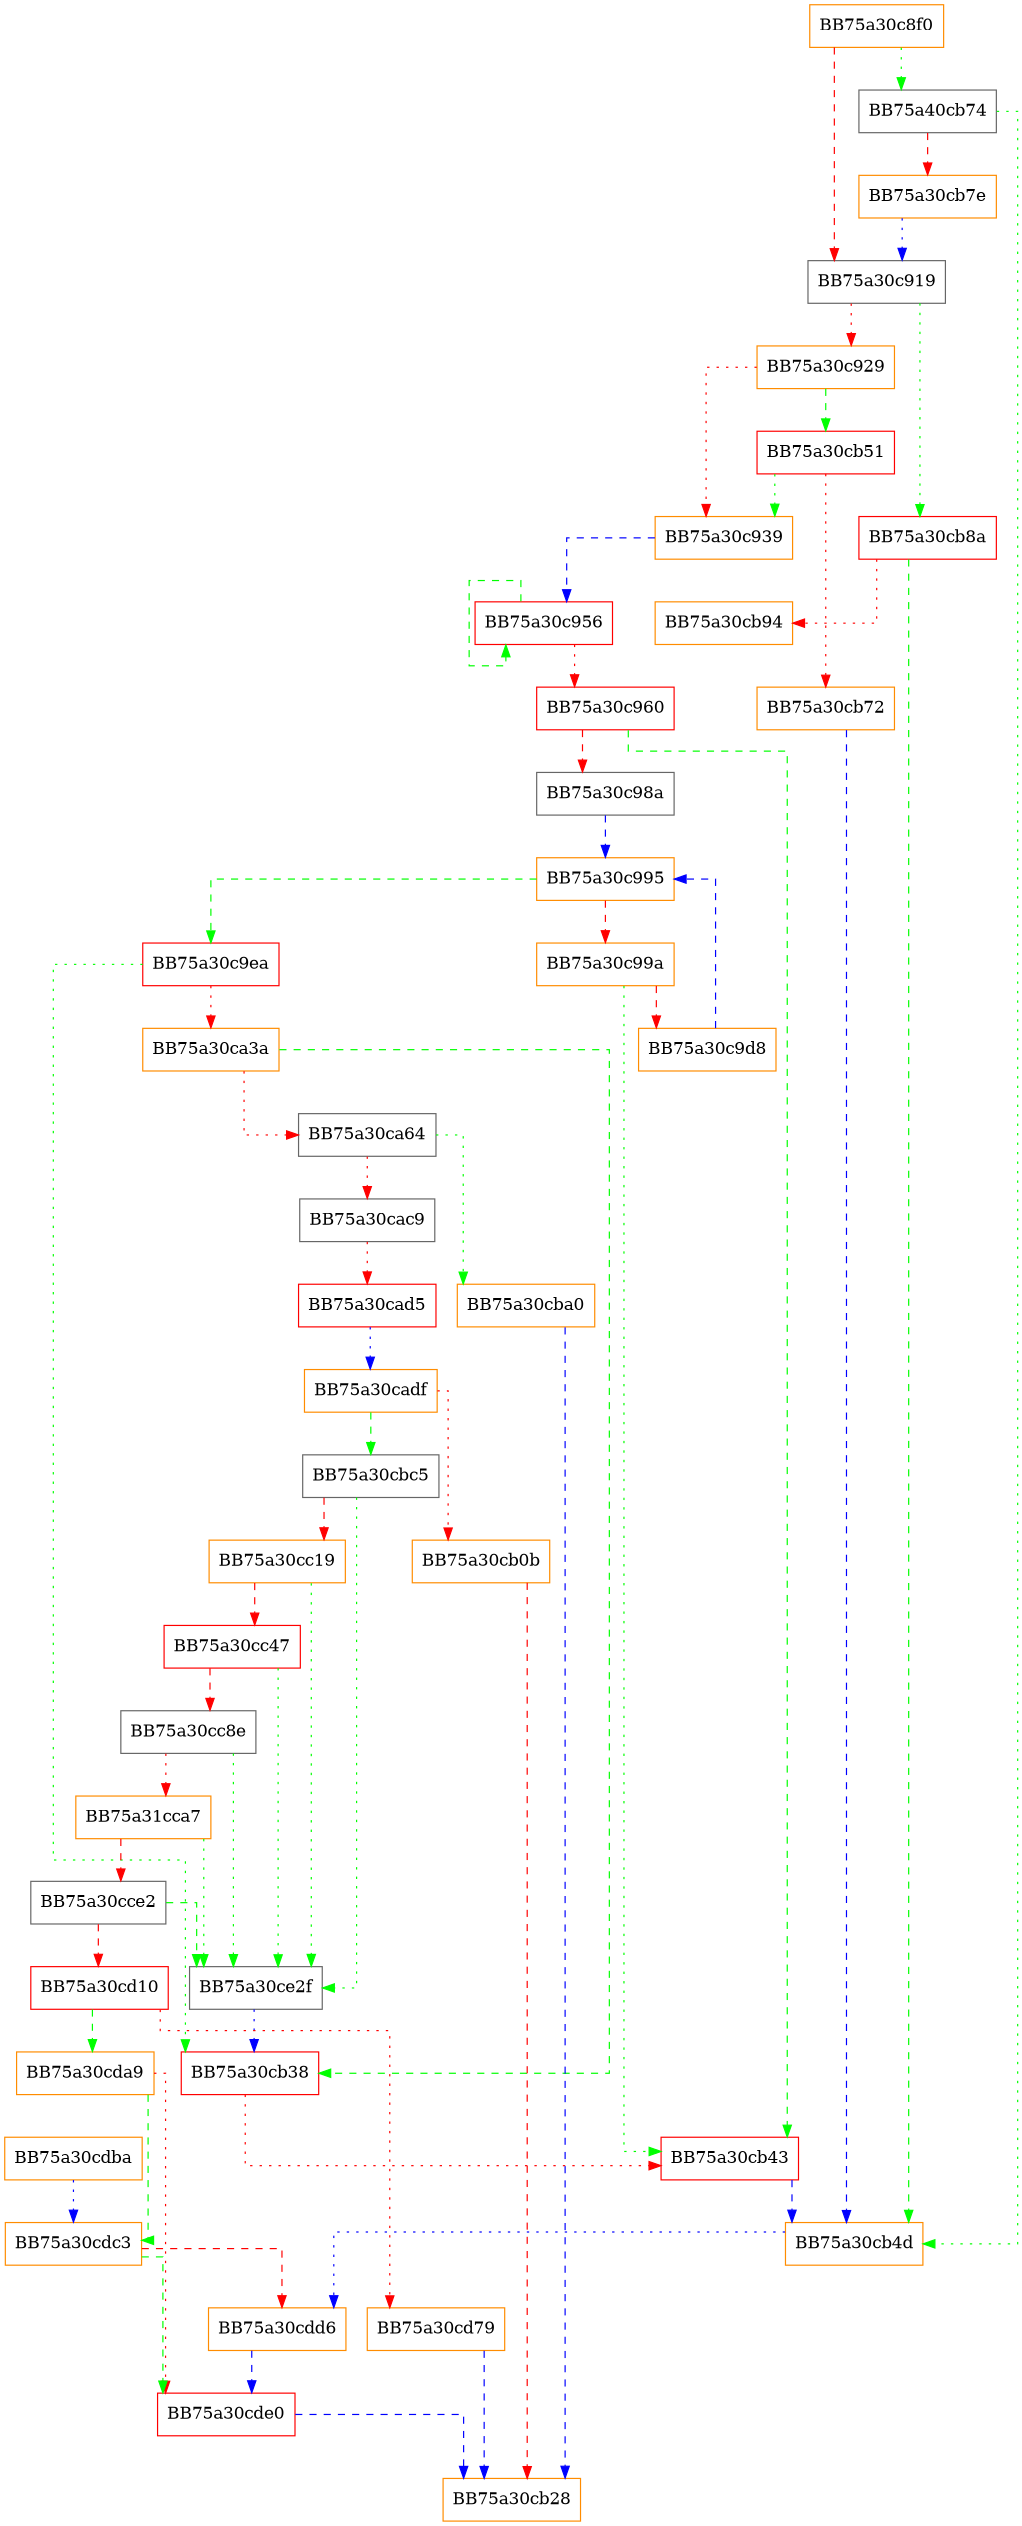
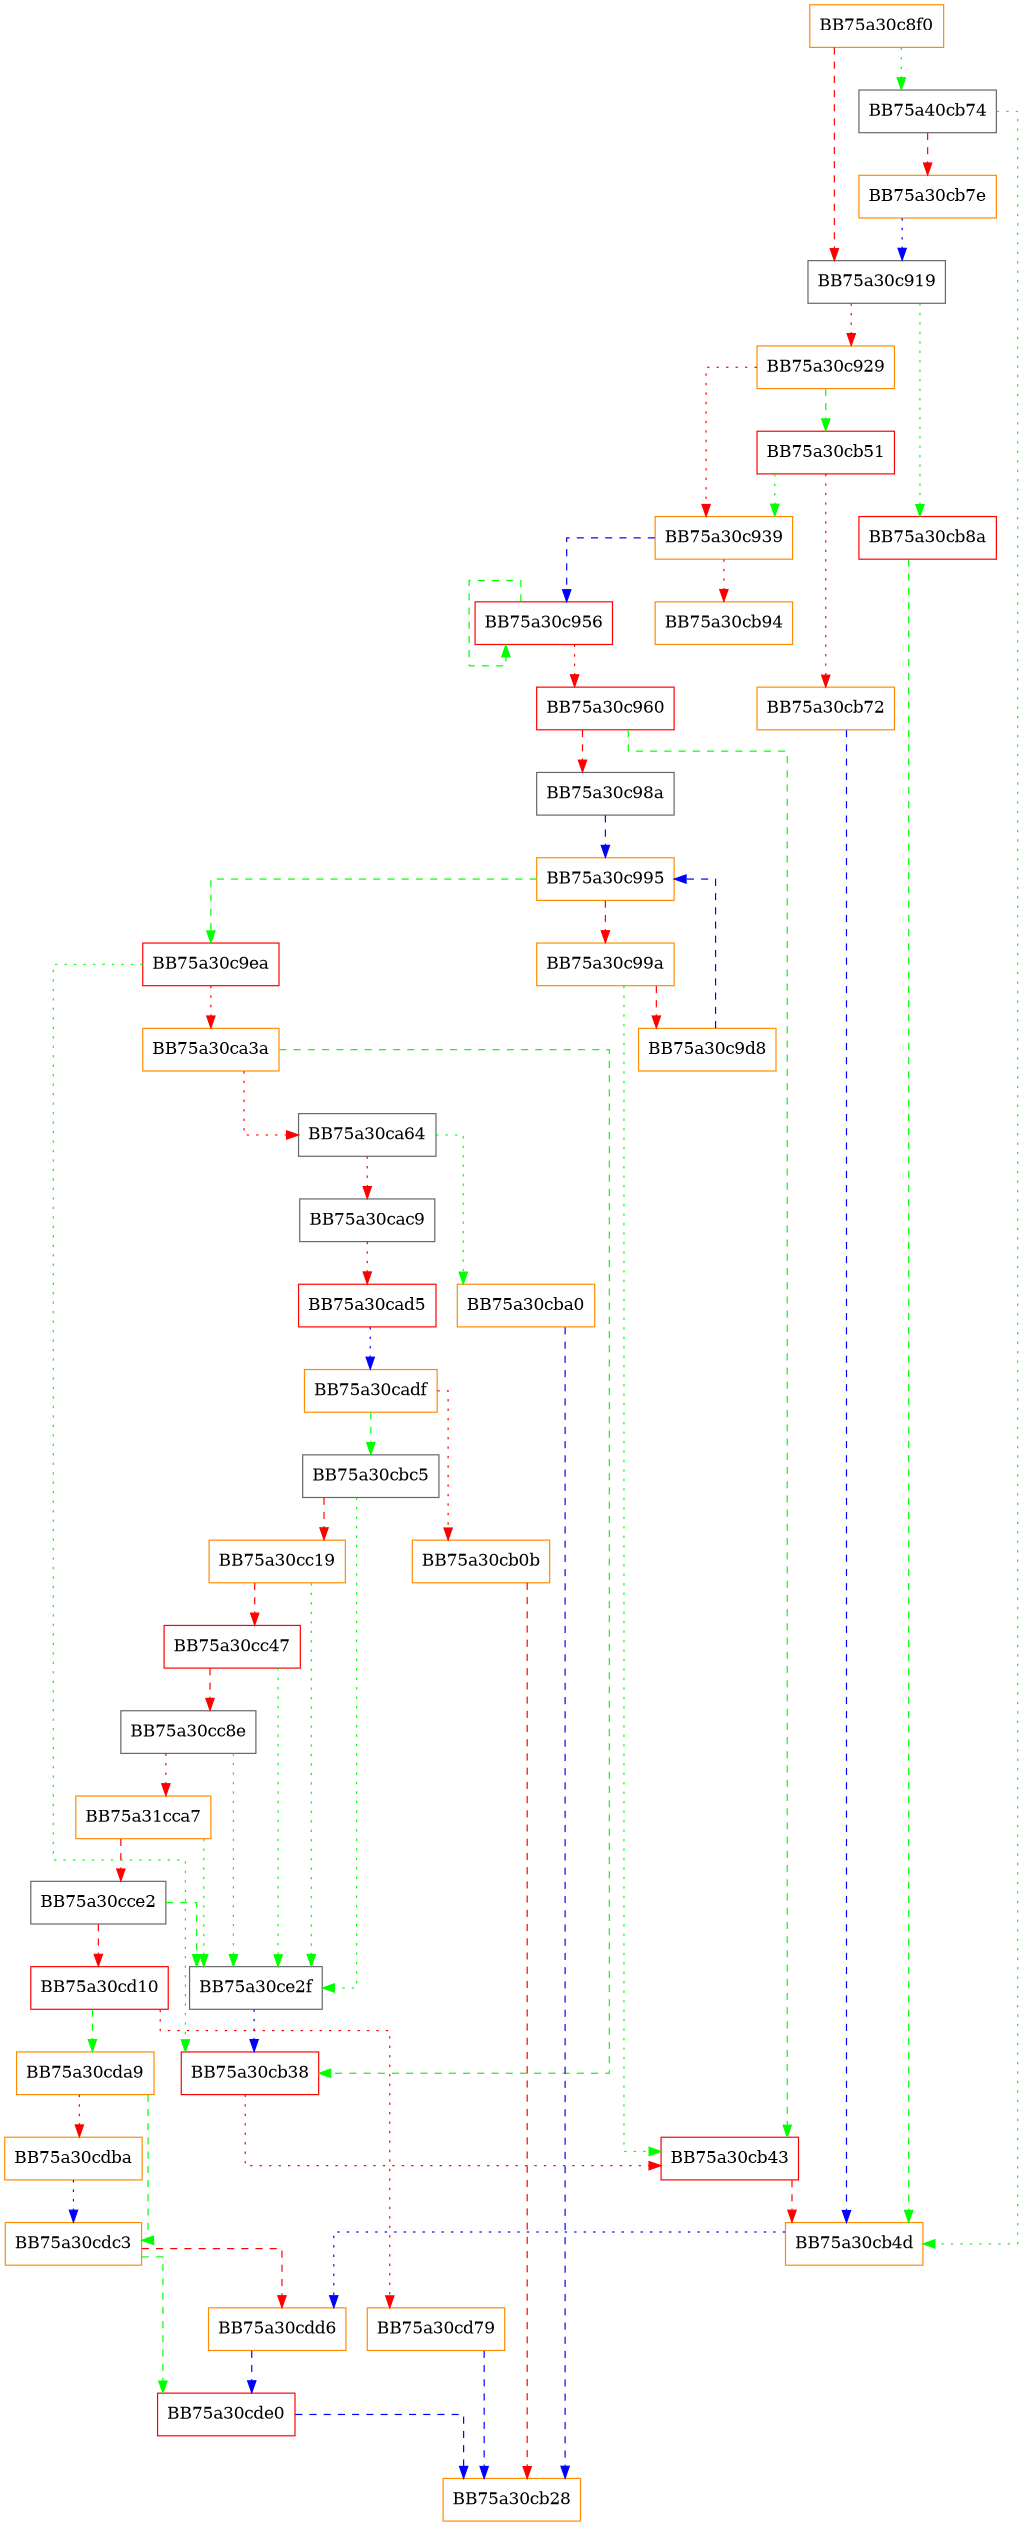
(872, 623) -> (724, 574)
(792, 2195) -> (792, 2195)
(166, 2222) -> (79, 2110)
